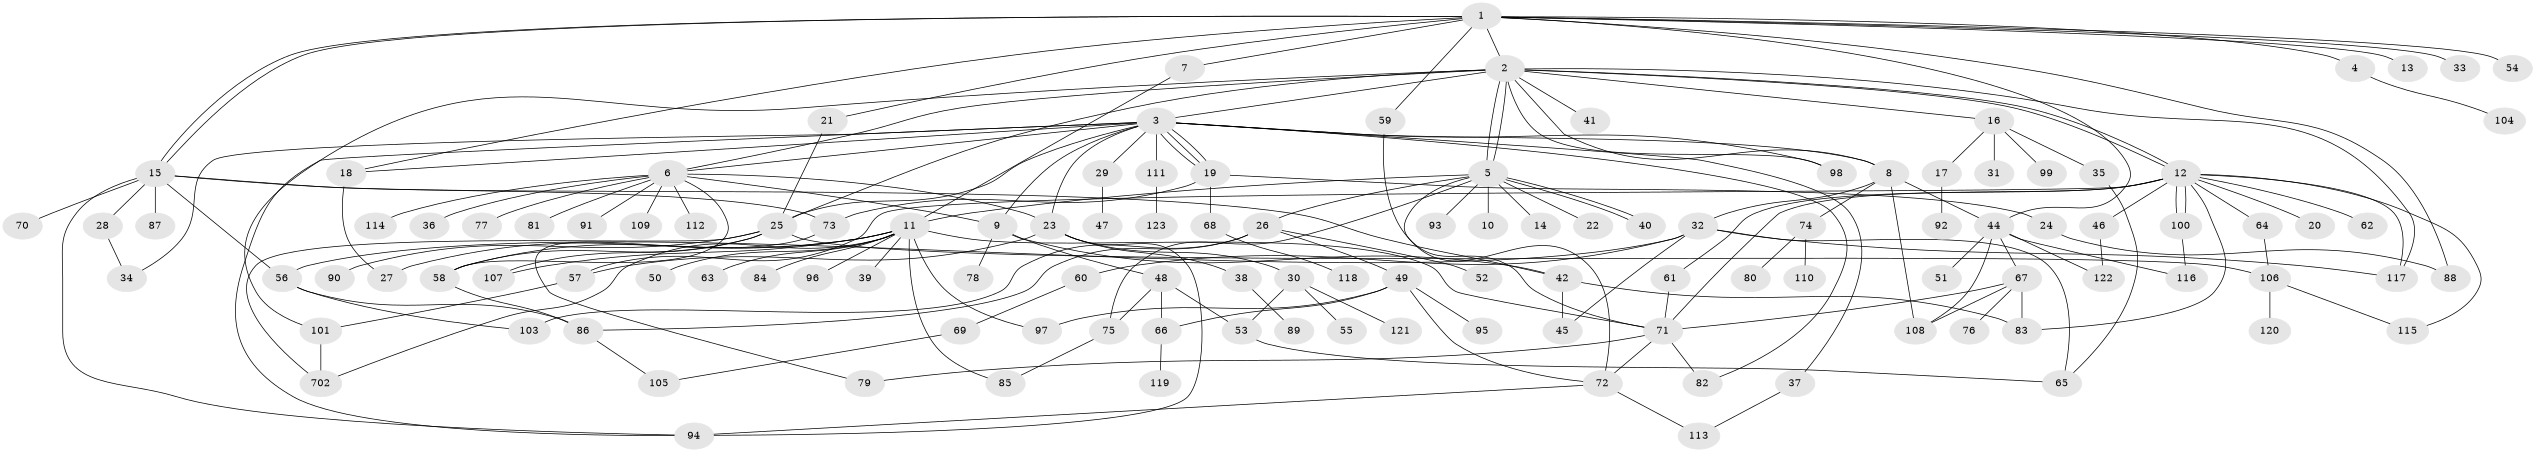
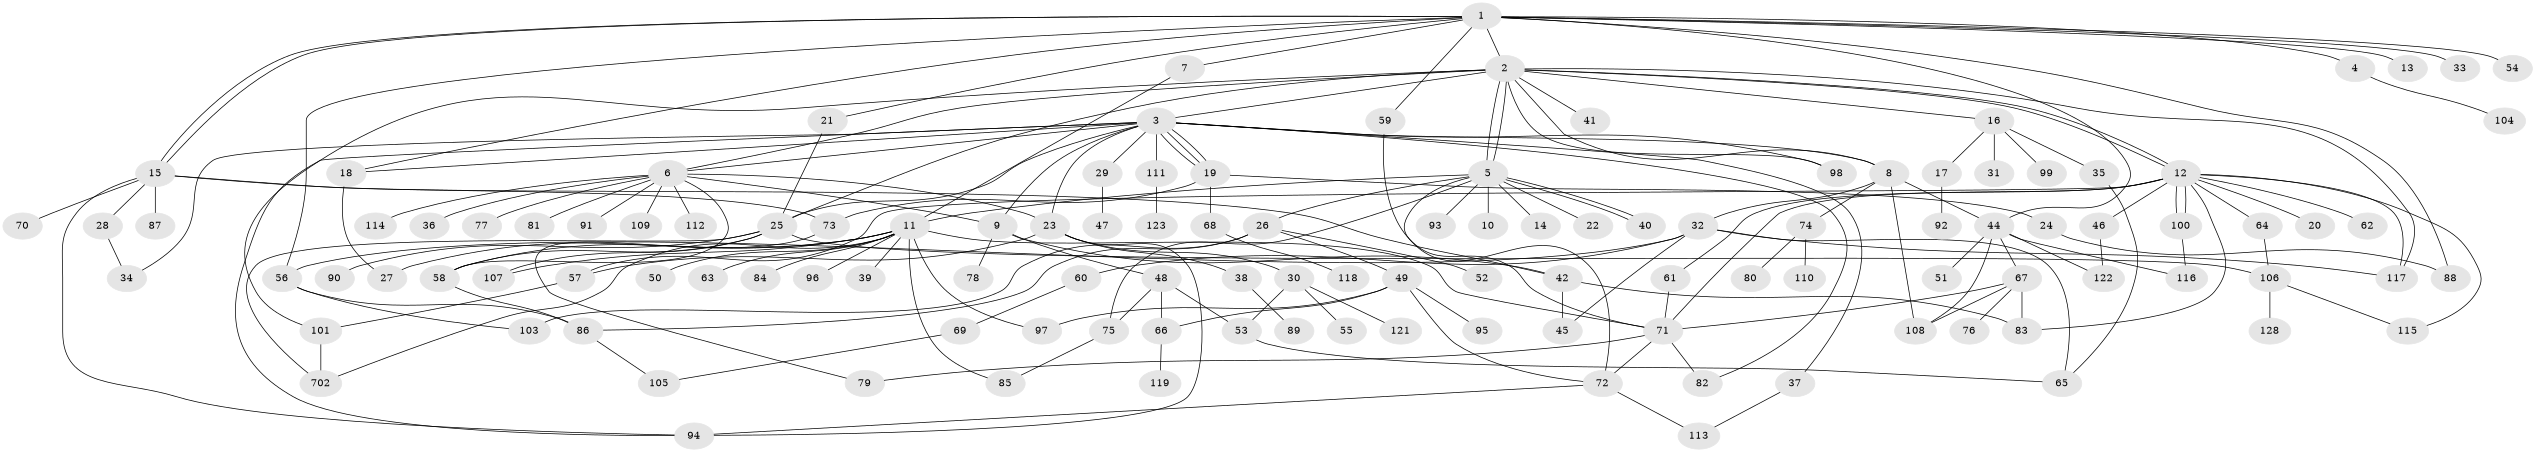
(219, 226) -> (807, 50)
(2270, 331) -> (2270, 331)
